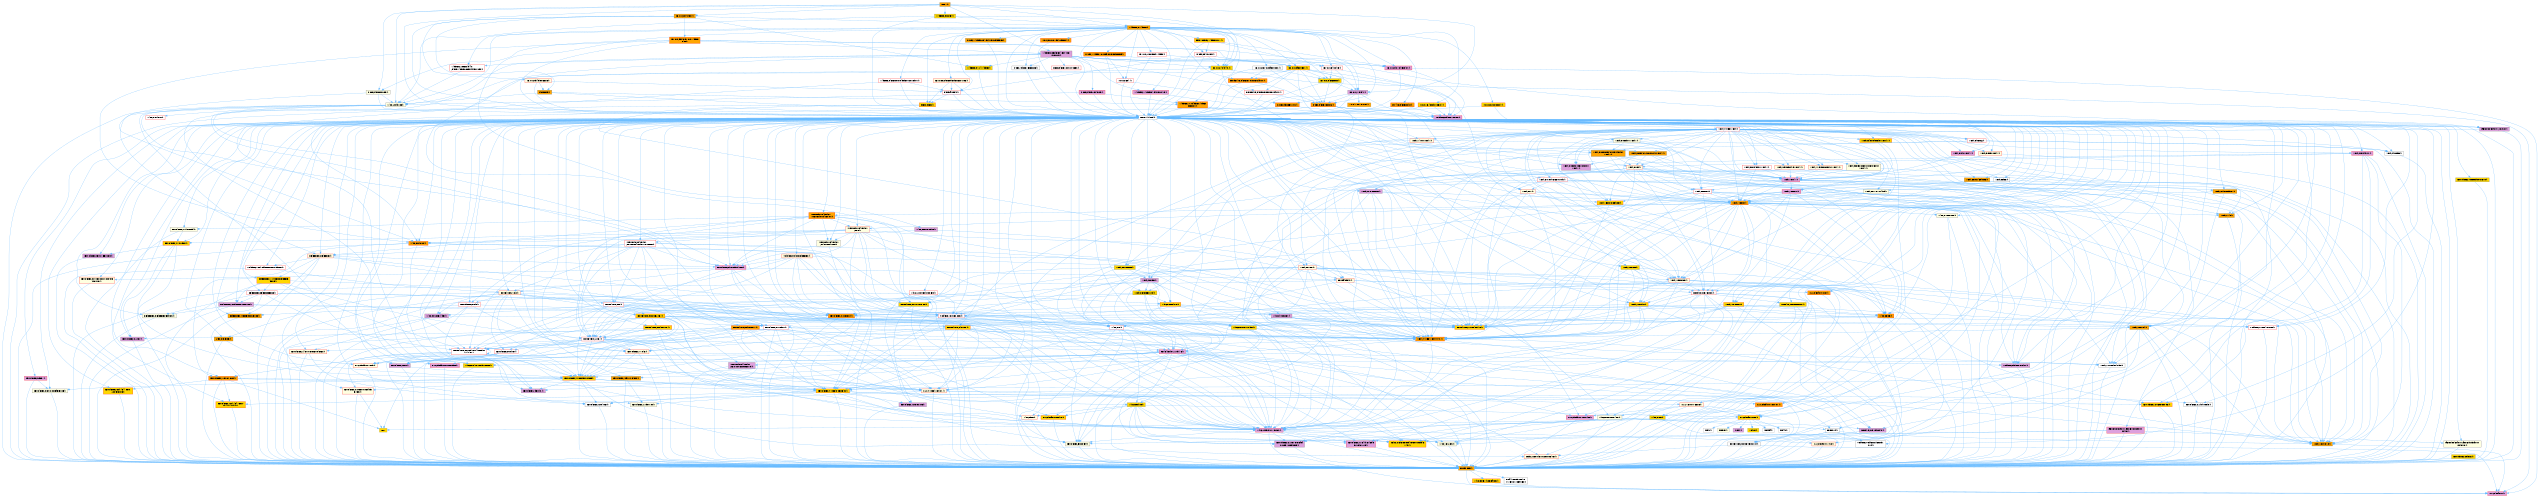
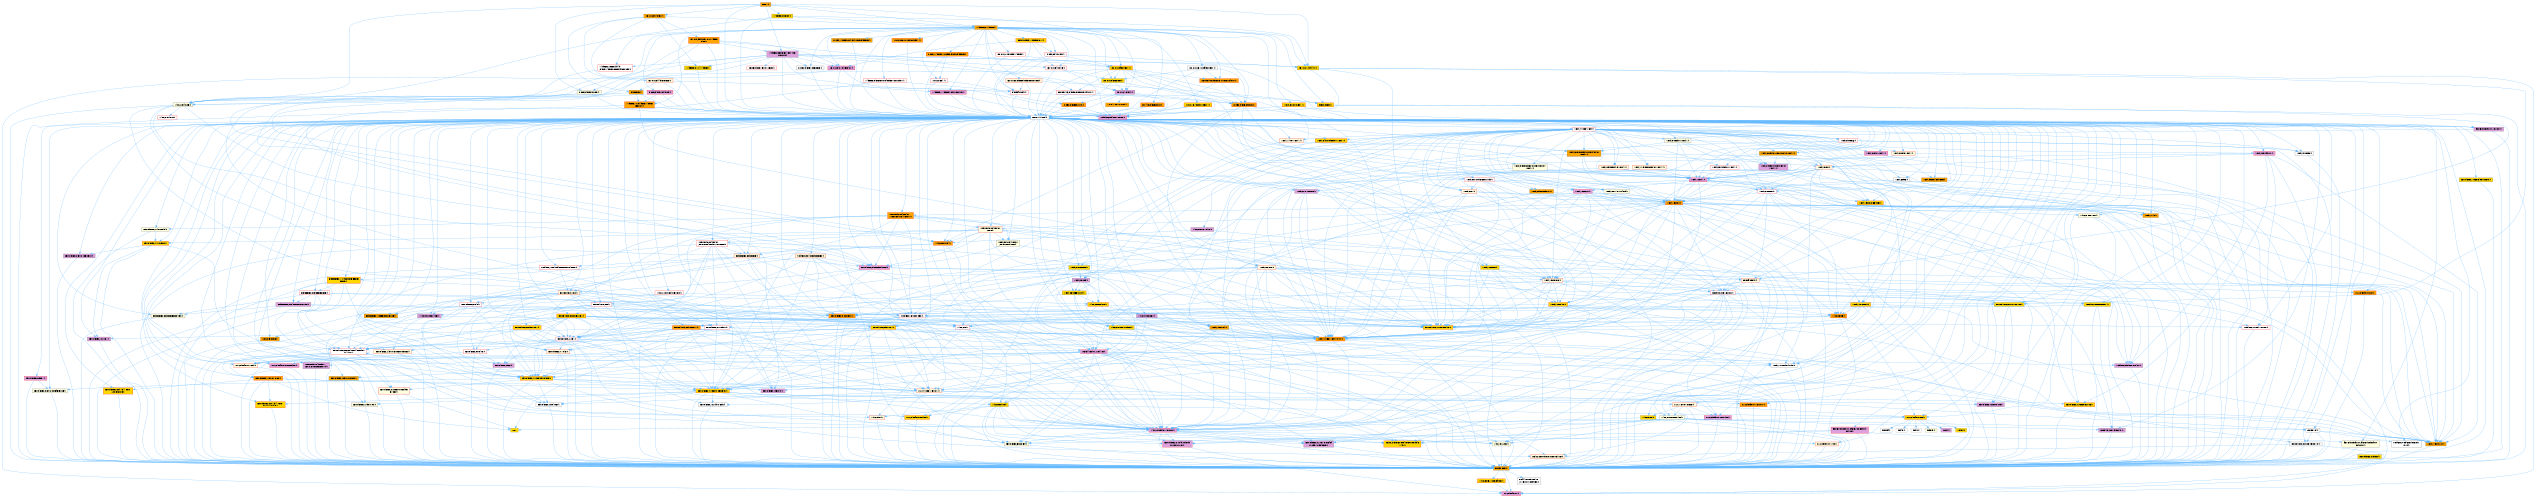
(269, 275) -> none
(97, 280) -> none
(478, 366) -> none
